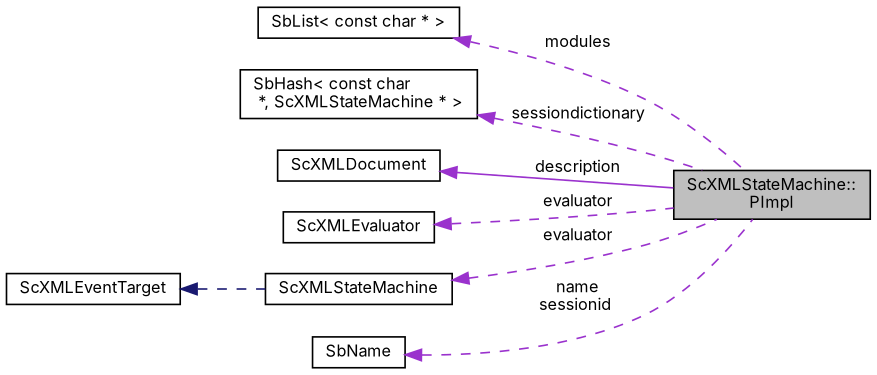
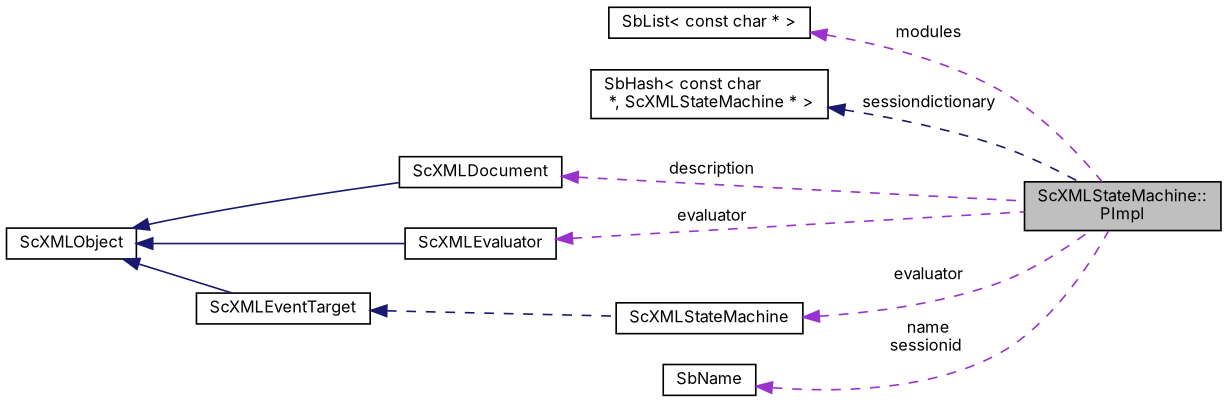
(599, 141) -> (965, 135)
(565, 180) -> (801, 189)
none -> (71, 244)
